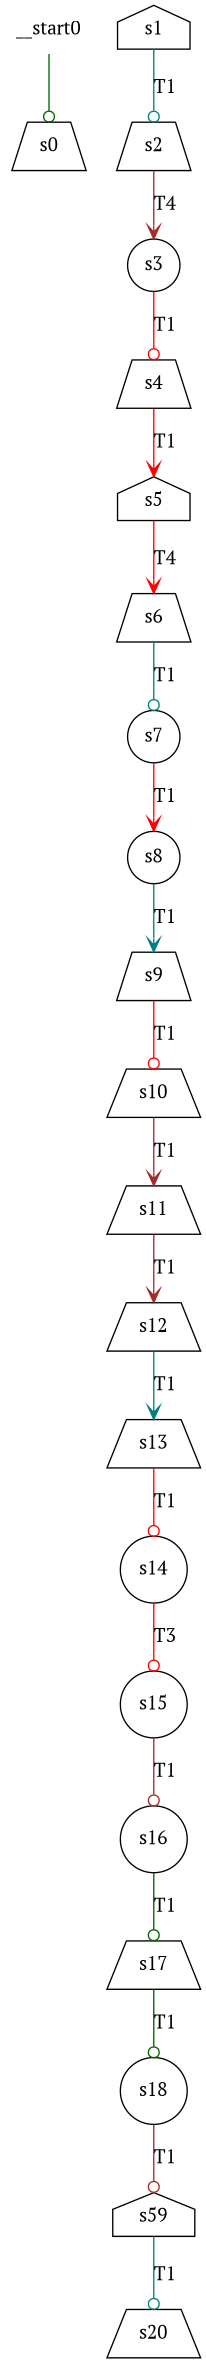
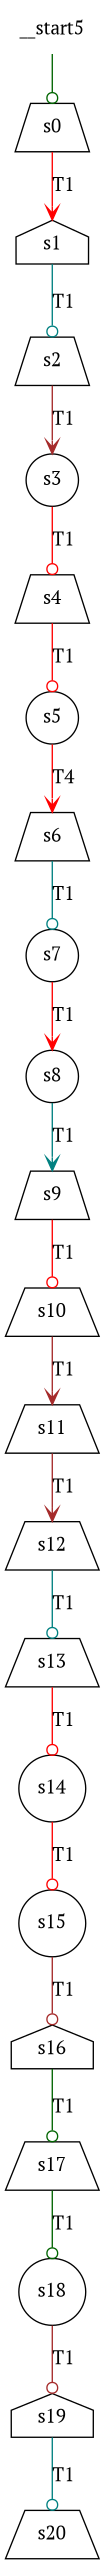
(49, 30) -> (52, 30)
none -> (52, 179)
(165, 205) -> (64, 420)
(154, 436) -> (52, 652)
(154, 501) -> (52, 718)
(154, 1379) -> (52, 1599)
(165, 1637) -> (64, 1856)
(154, 1839) -> (52, 2049)
(154, 2217) -> (52, 2418)
